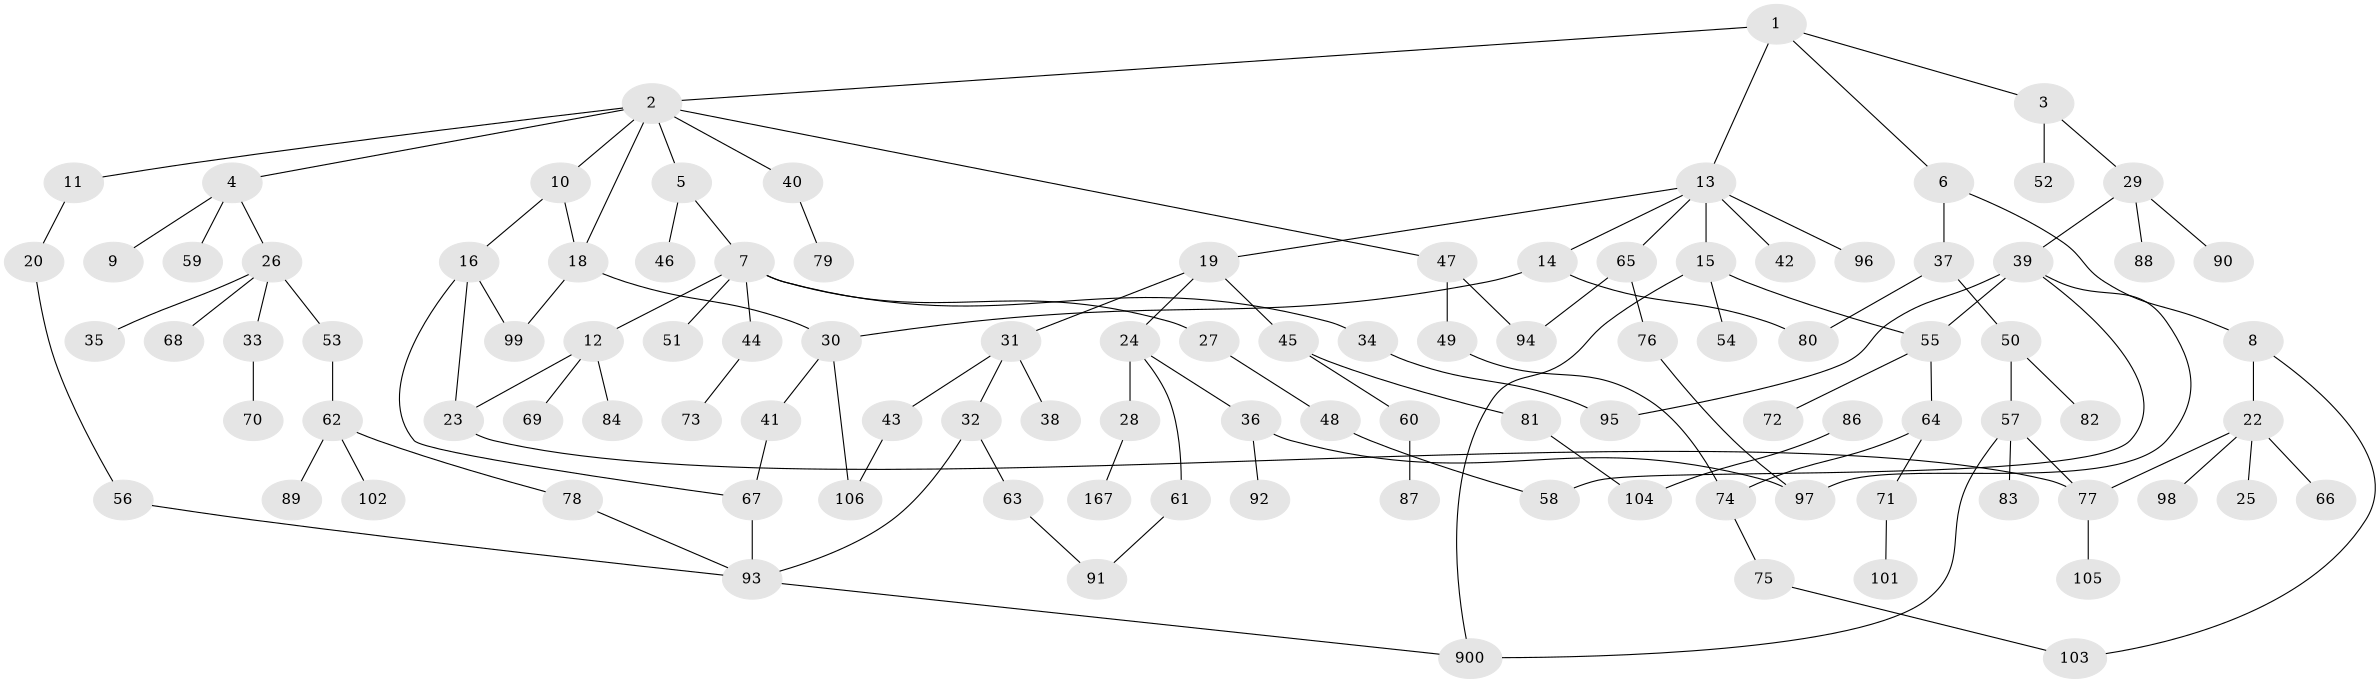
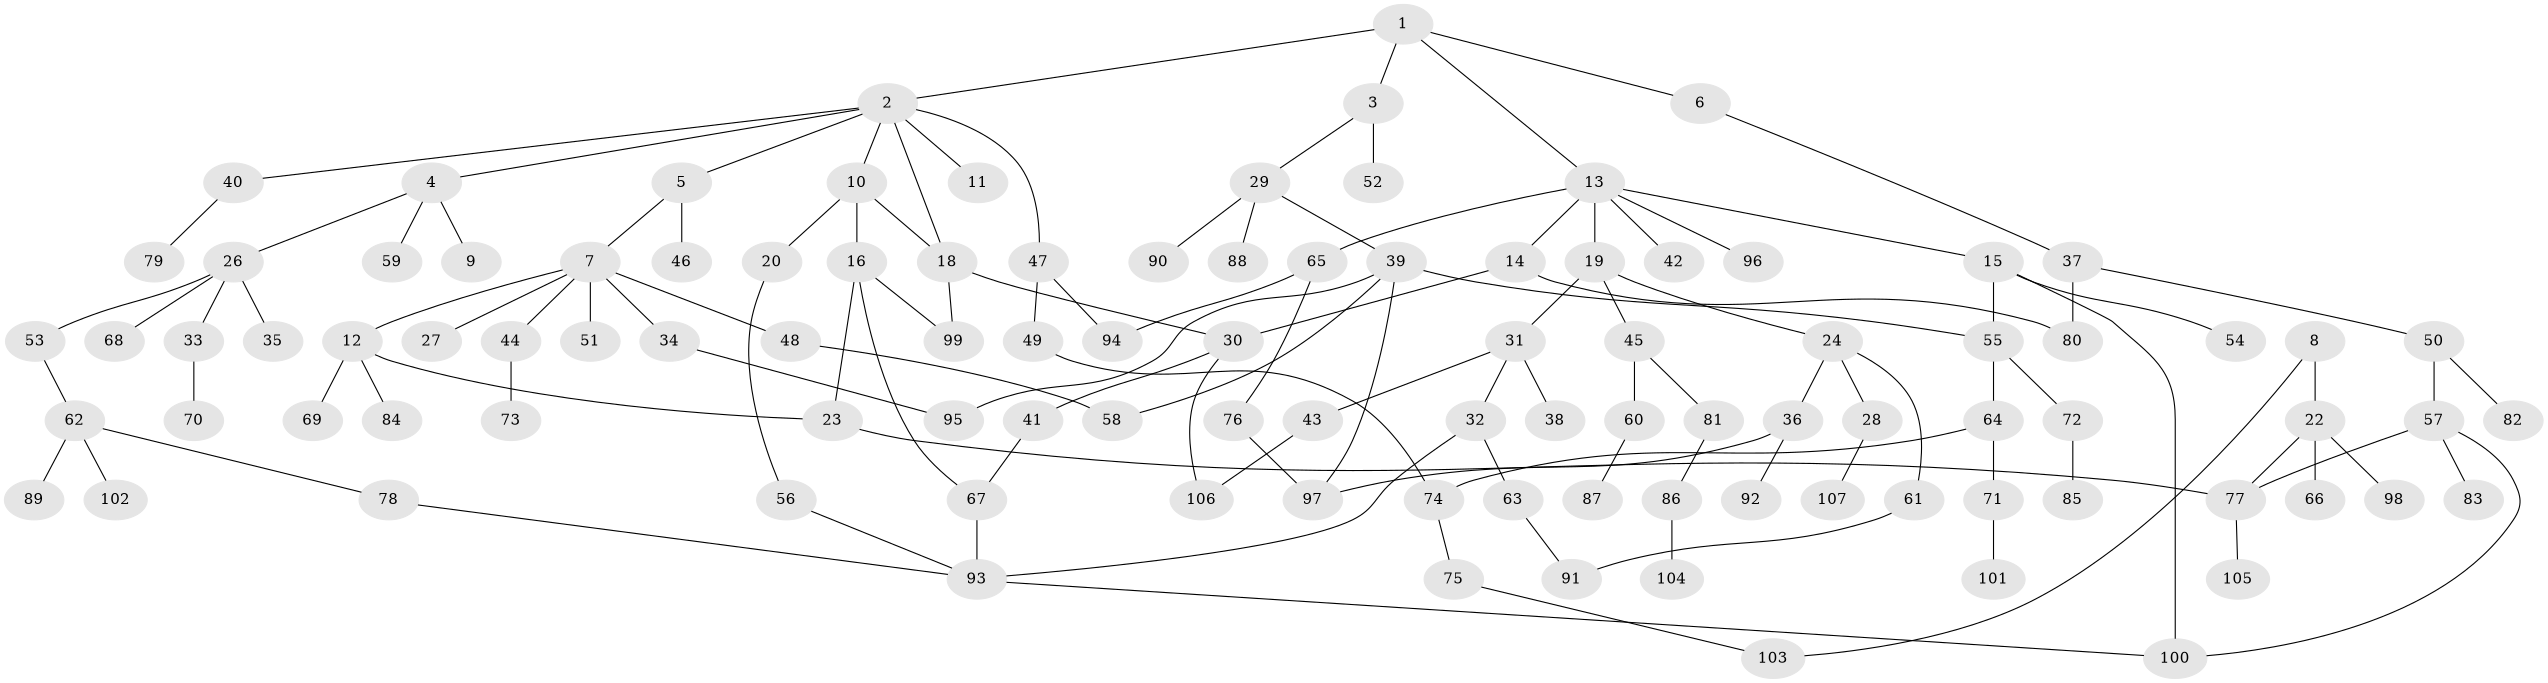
(54, 223) -> (814, 223)
(2093, 273) -> none
(1270, 381) -> (691, 302)
(1592, 465) -> (1687, 471)
(1099, 500) -> (1833, 500)
none -> (2073, 500)
(2247, 500) -> none
(1470, 659) -> (2175, 659)
